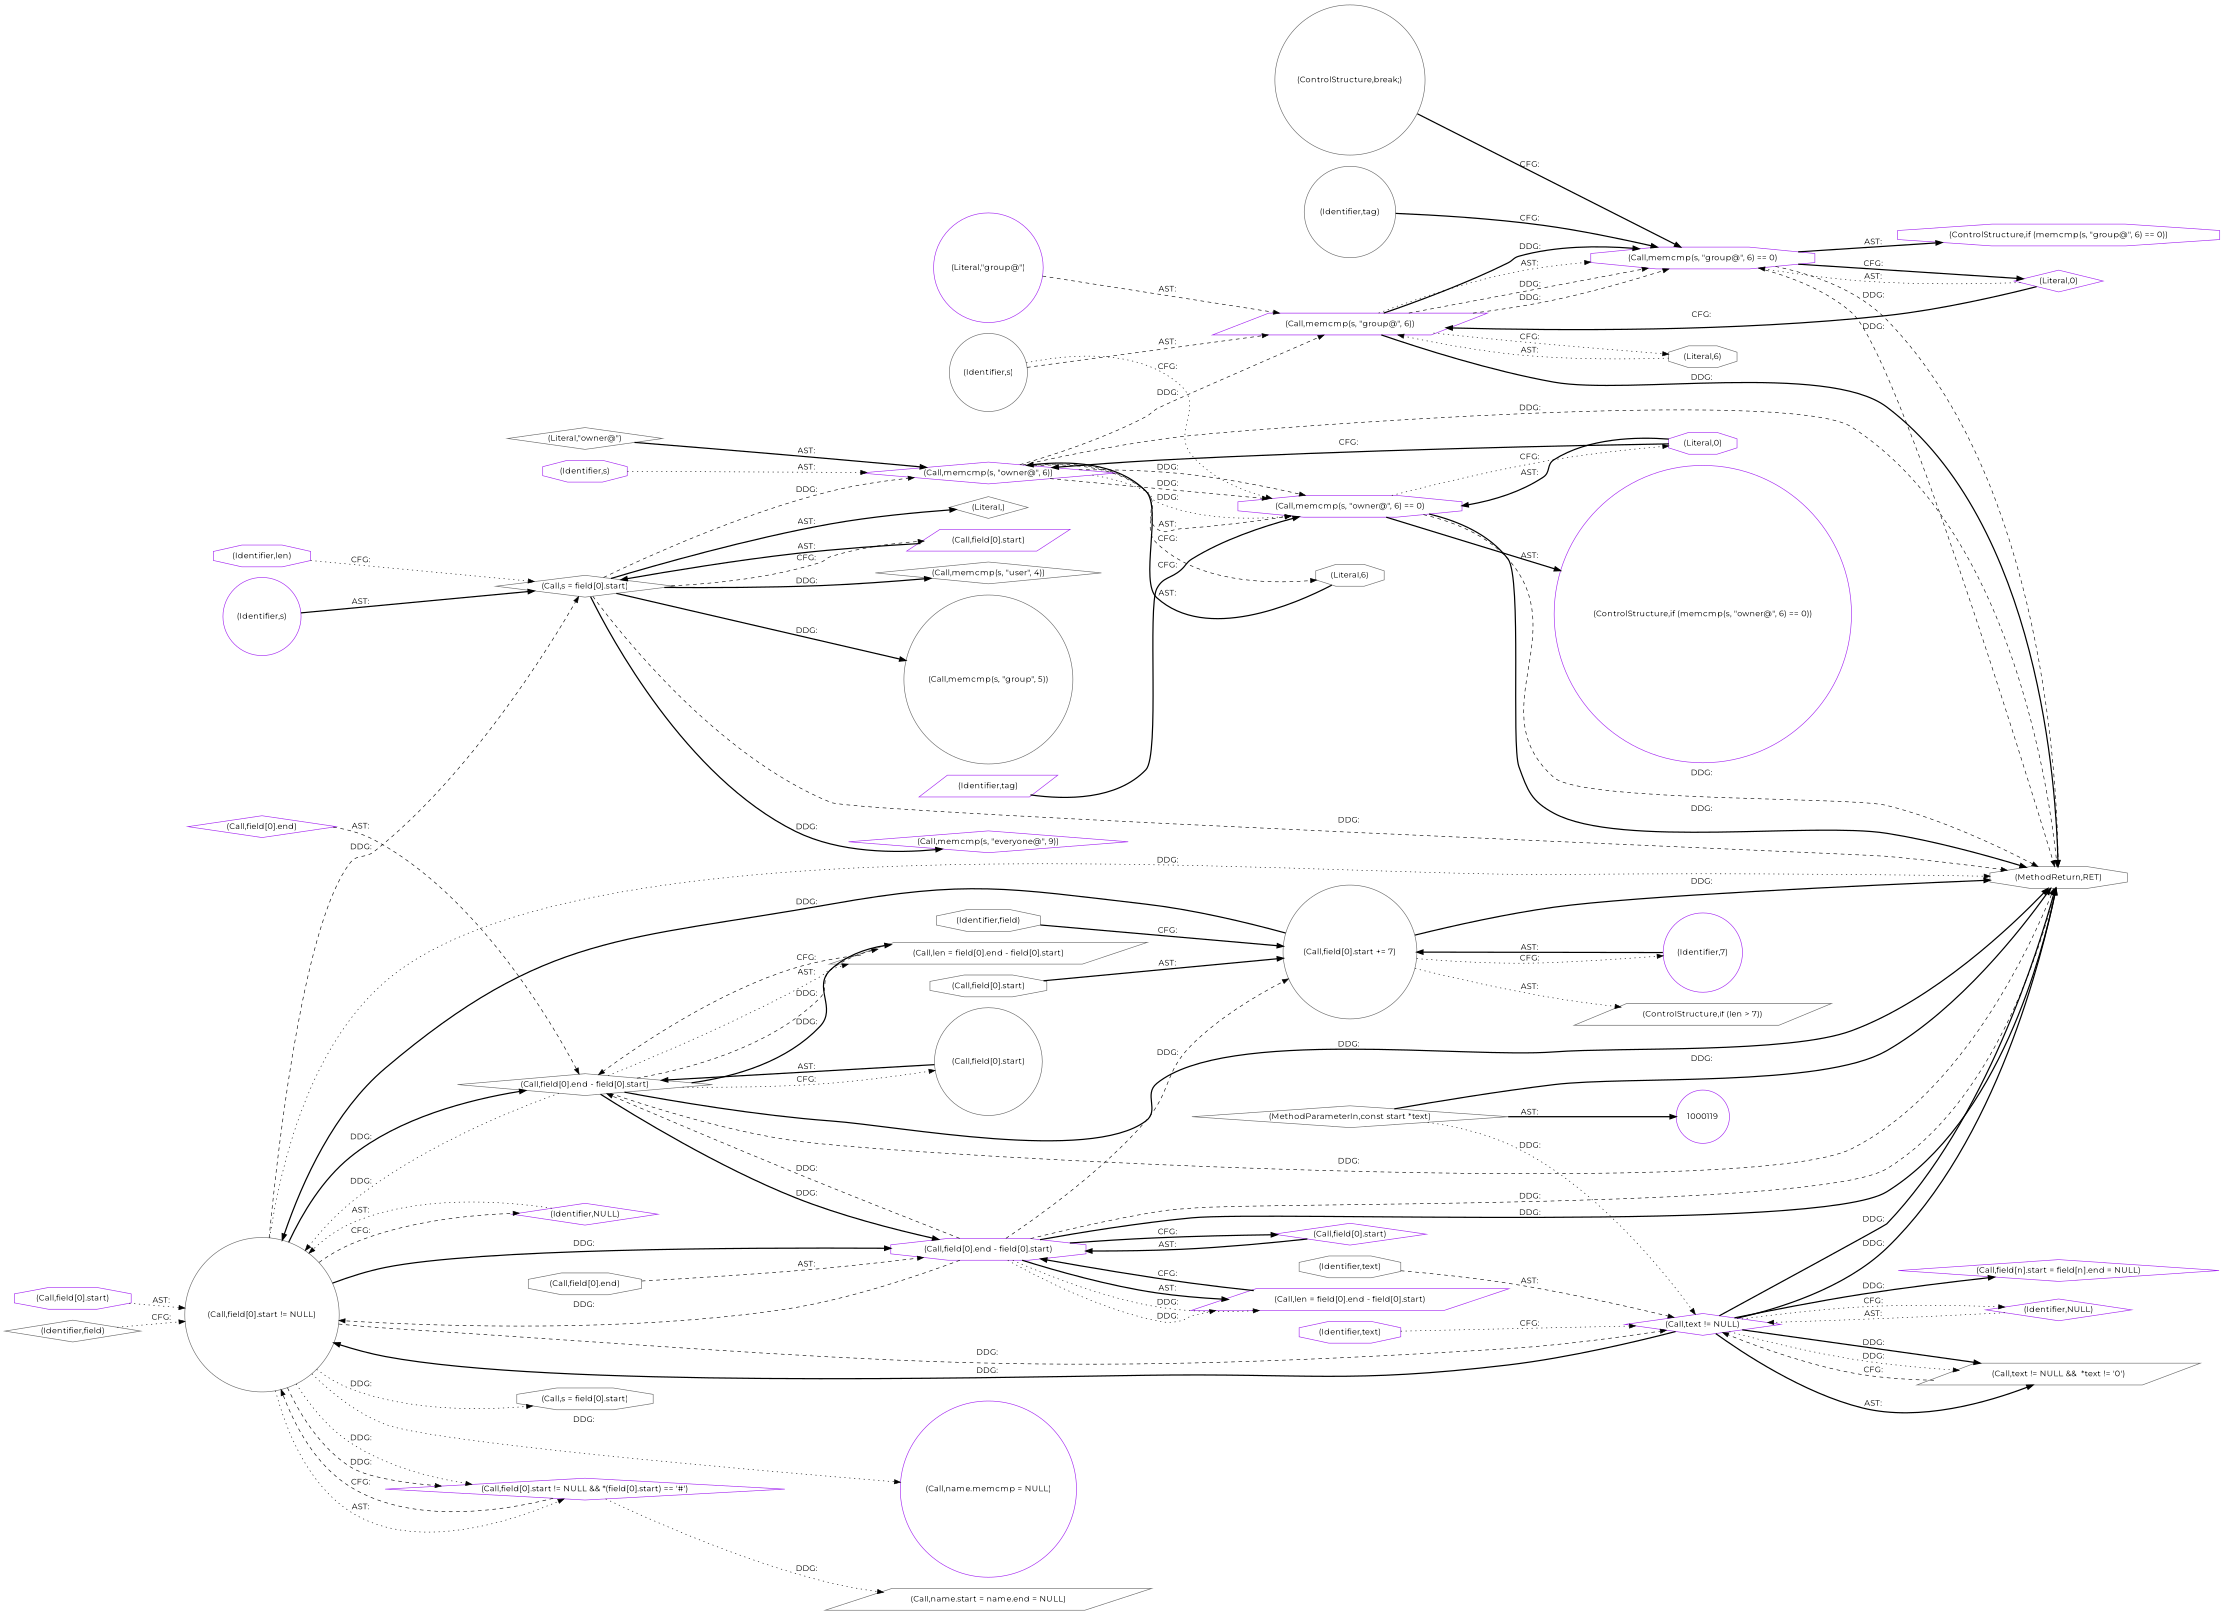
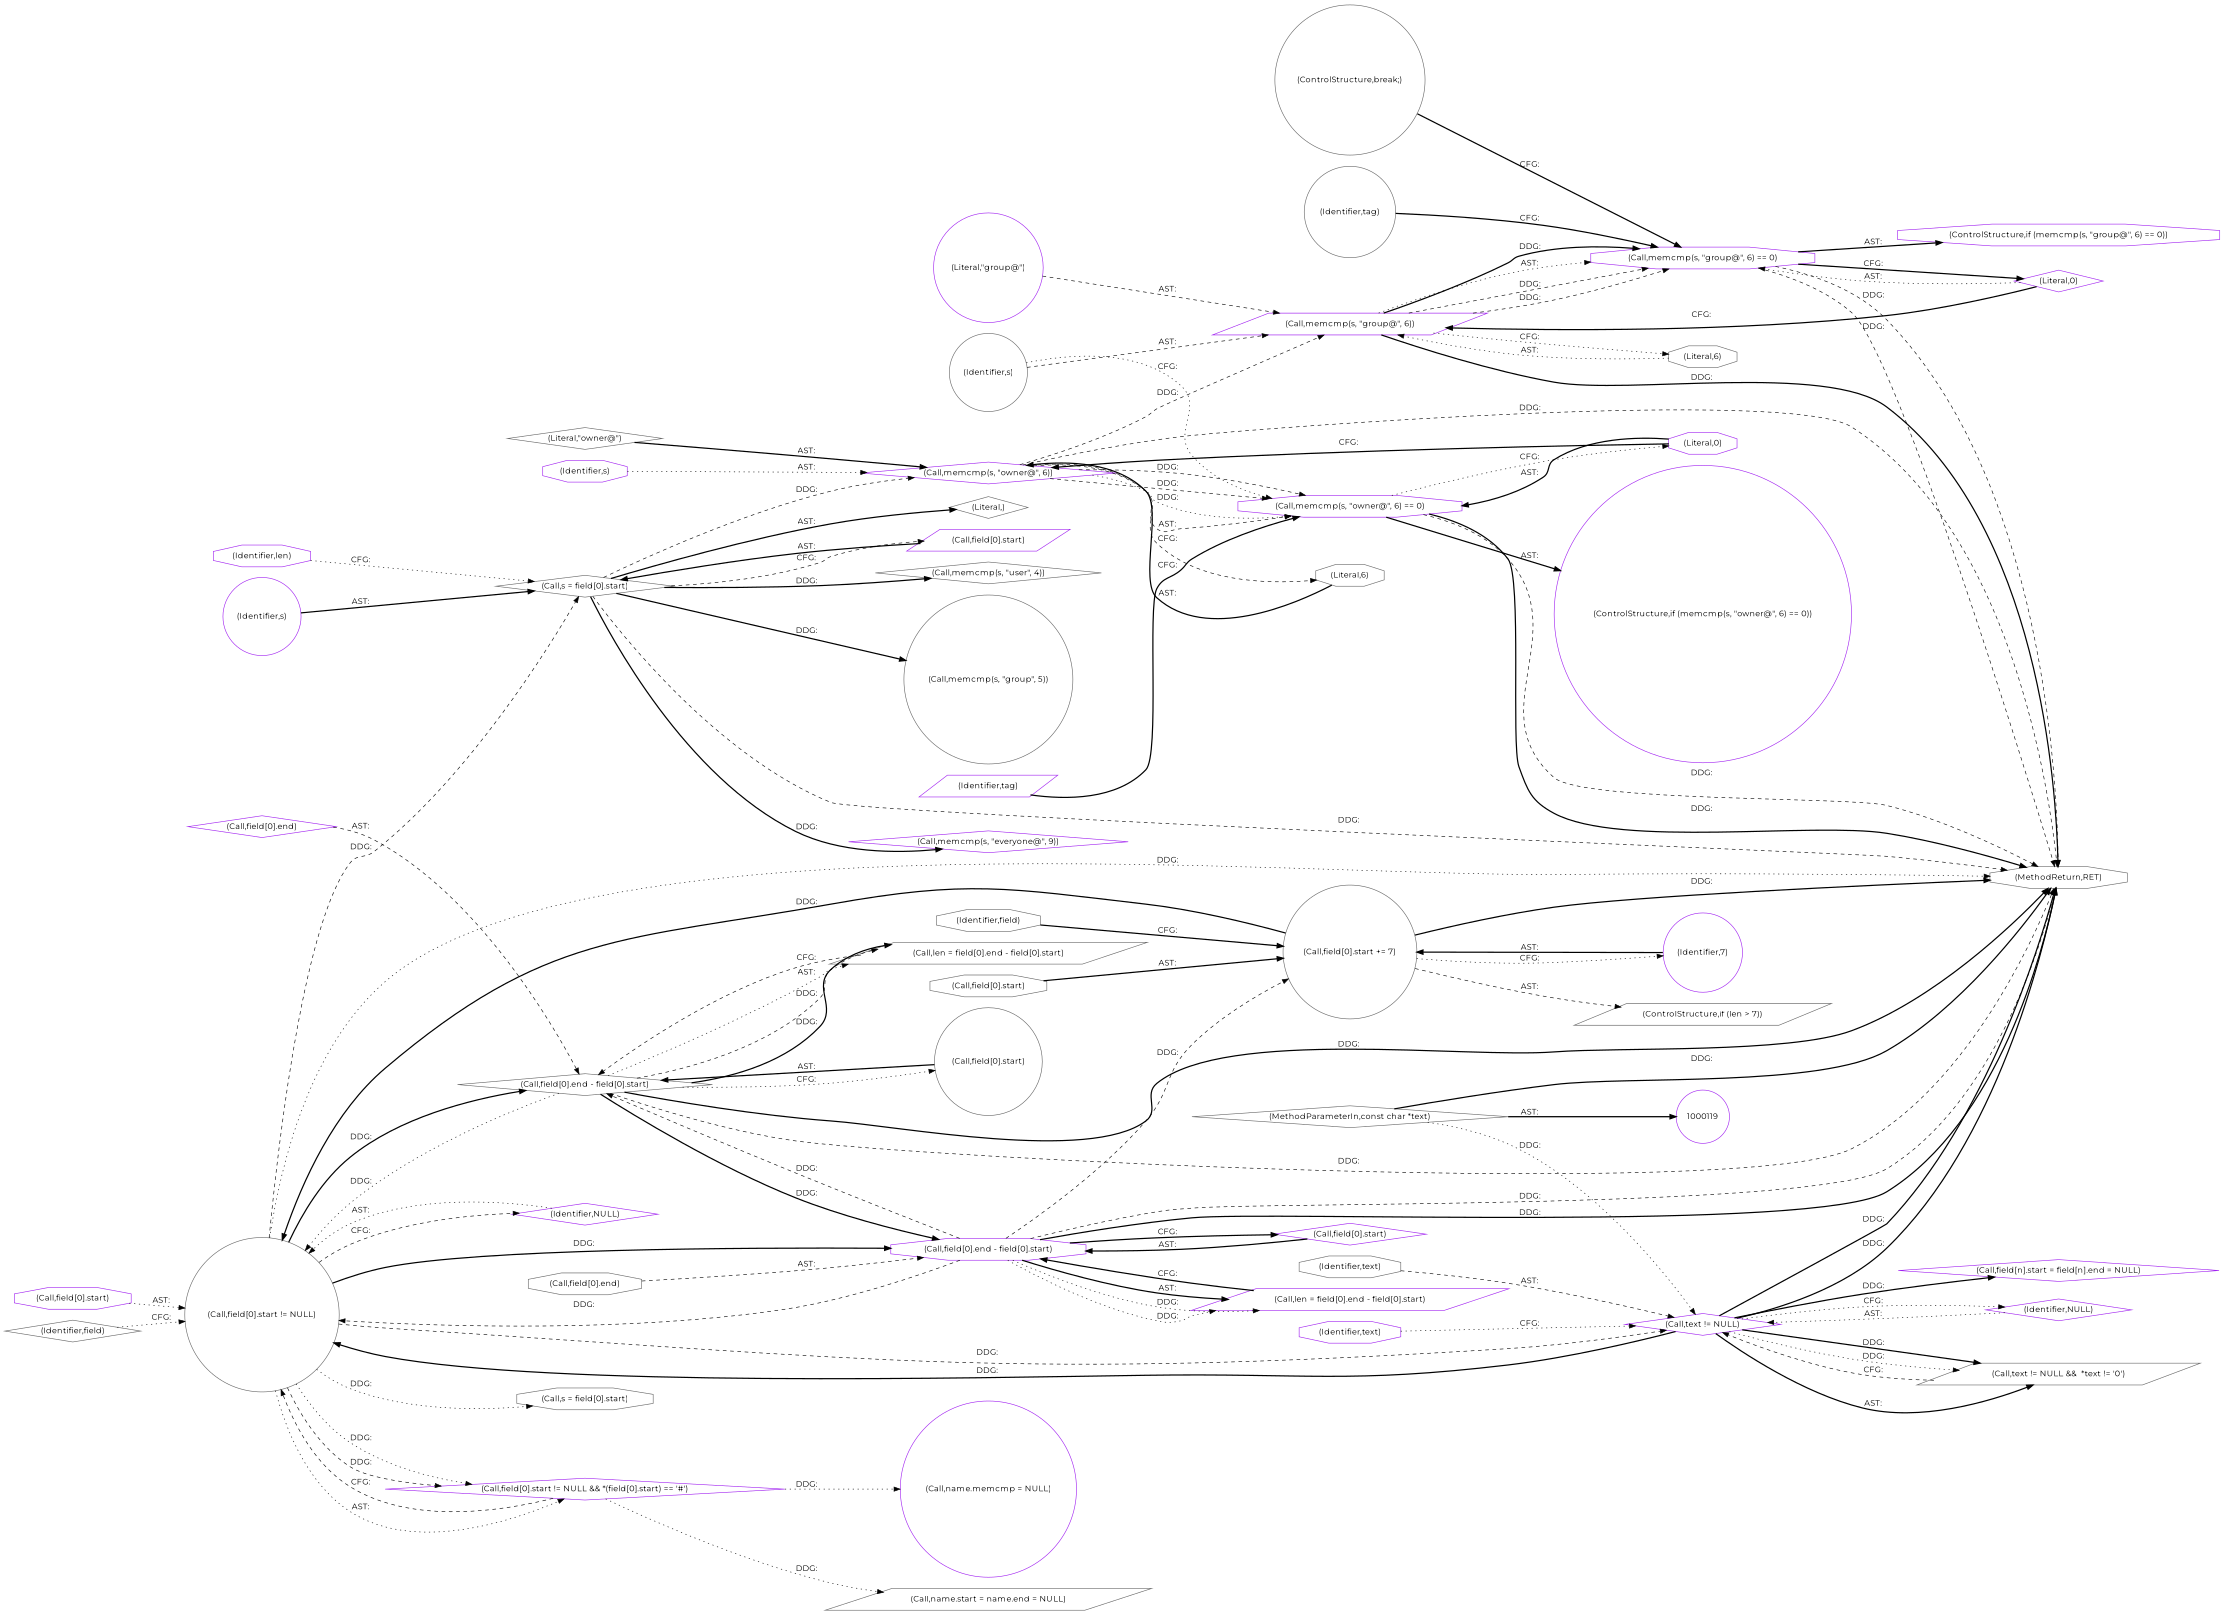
(1514, 991) -> (1514, 991)
(1350, 1117) -> (1350, 1117)
(594, 1454) -> (839, 1489)
